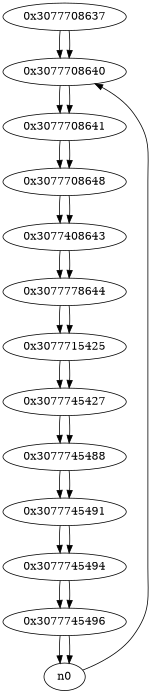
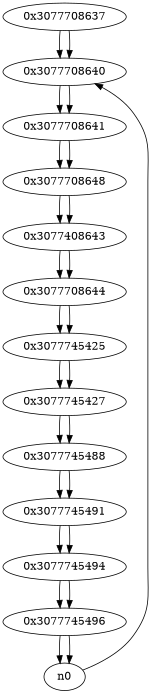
(65, 292) -> (65, 292)
(65, 347) -> (65, 347)
